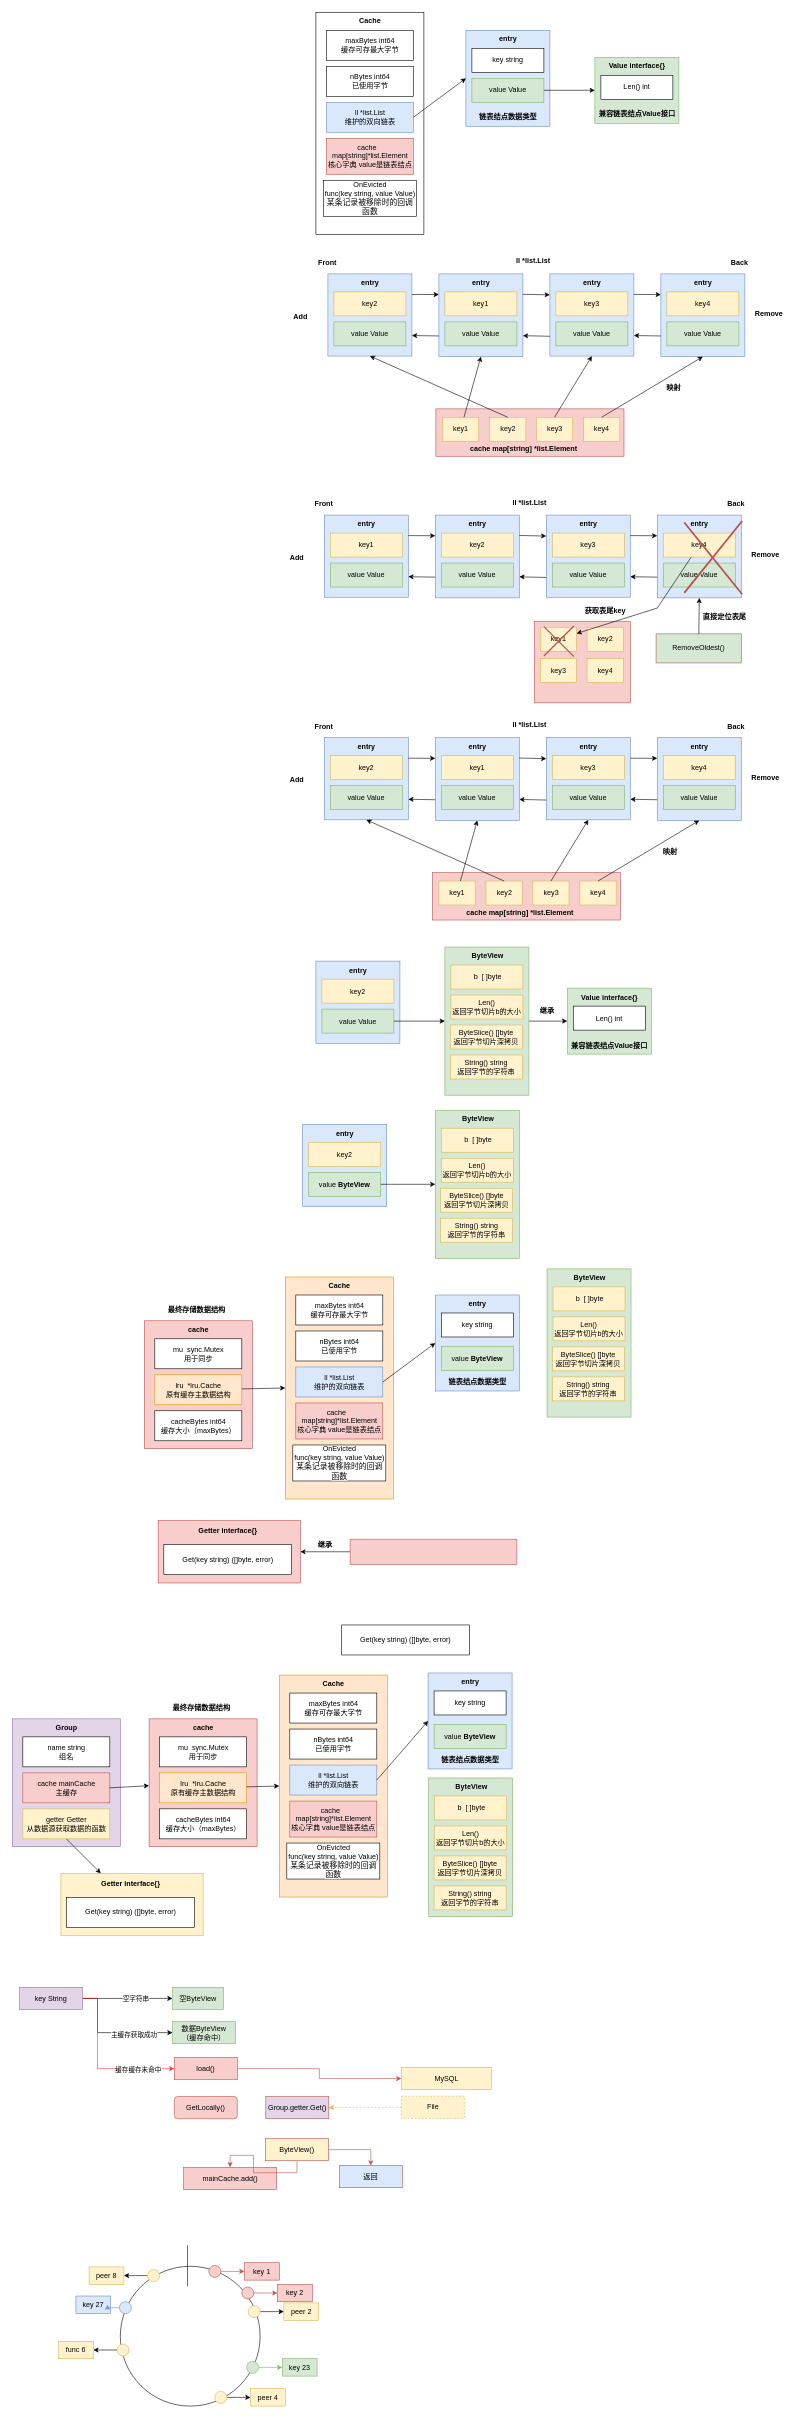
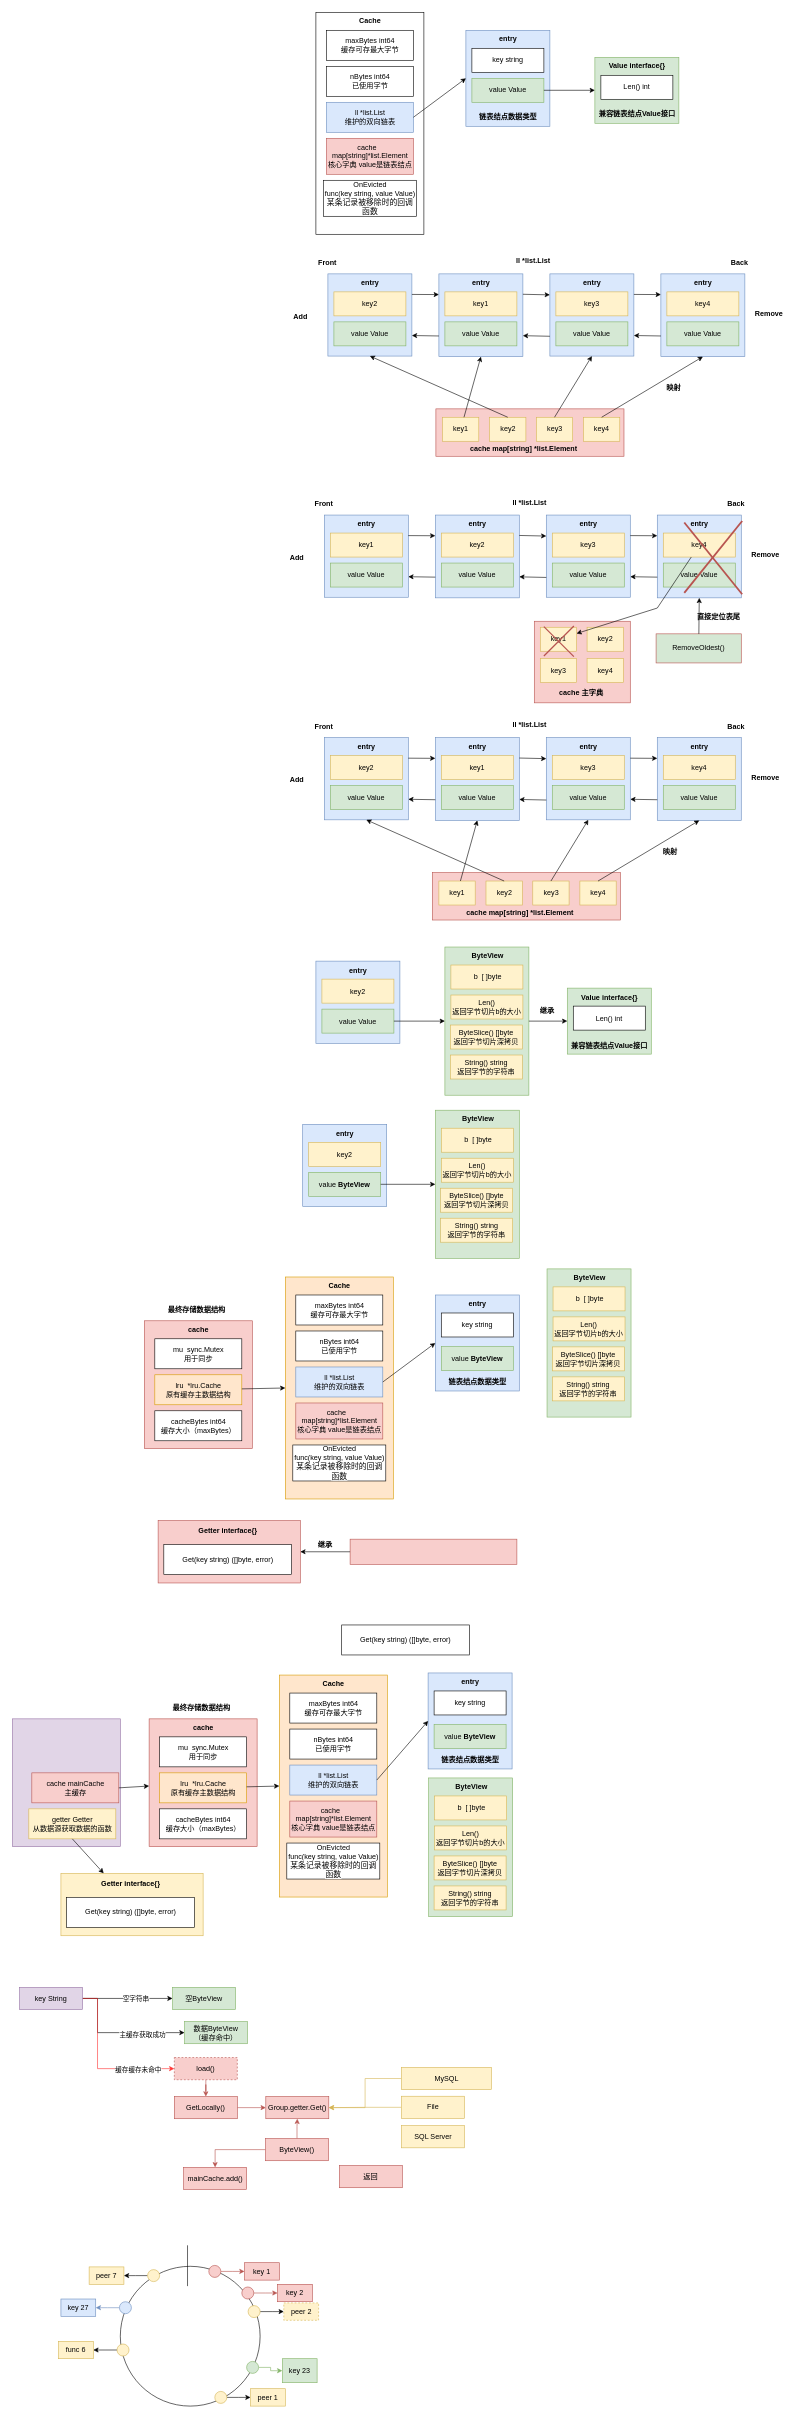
(605, 611) -> none
(725, 617) -> (719, 617)
none -> (581, 693)
(66, 1728) -> none
(66, 1752) -> none
(66, 1788) -> (75, 1788)
(66, 1824) -> (72, 1824)
(198, 1999) -> (204, 1999)
(204, 2033) -> (216, 2033)
(206, 2069) -> (206, 2069)
(304, 2069) -> (206, 2090)
none -> (400, 2079)
(206, 2108) -> (206, 2108)
none -> (250, 2108)
(297, 2108) -> (297, 2108)
(384, 2108) -> (384, 2108)
(433, 2108) -> (433, 2108)
none -> (433, 2137)
(297, 2150) -> (297, 2150)
(350, 2150) -> (297, 2124)
(371, 2177) -> (371, 2177)
(230, 2179) -> (215, 2179)
(107, 2276) -> (107, 2276)
(93, 2305) -> (78, 2308)
(301, 2312) -> (301, 2312)
(300, 2368) -> (300, 2371)
(268, 2398) -> (268, 2398)
